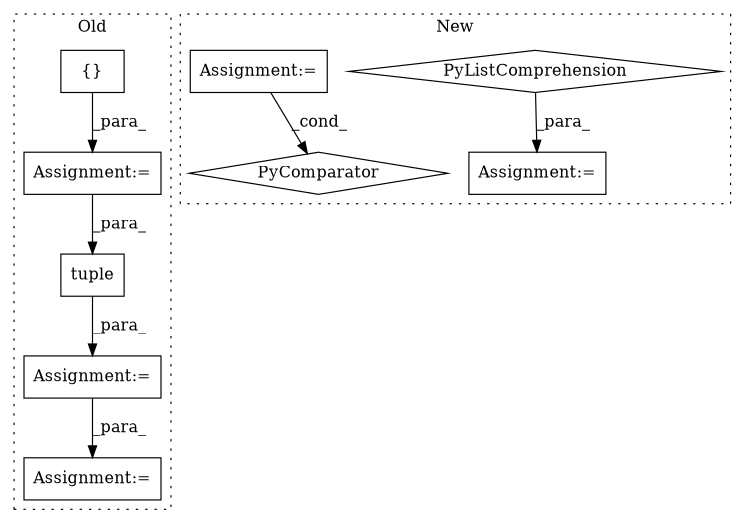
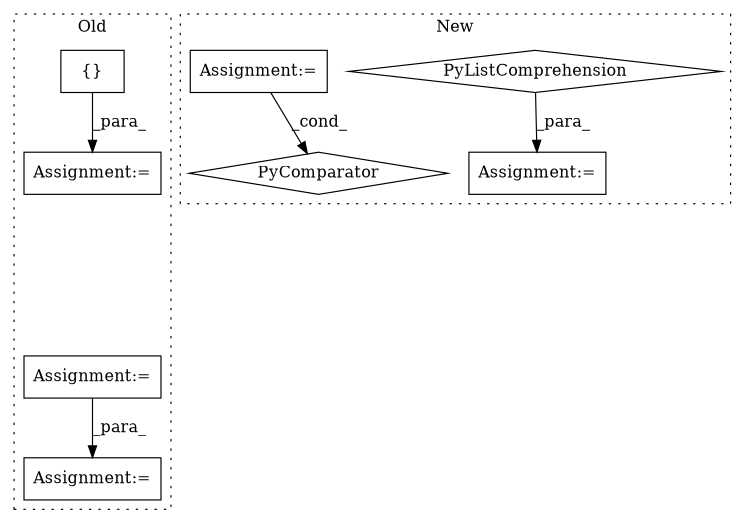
(92, 275) -> none
